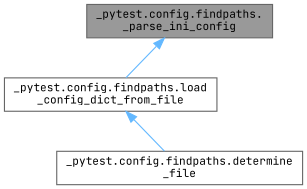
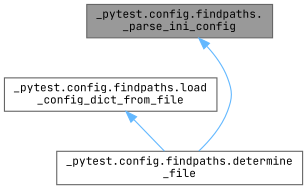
(141, 62) -> (231, 100)
